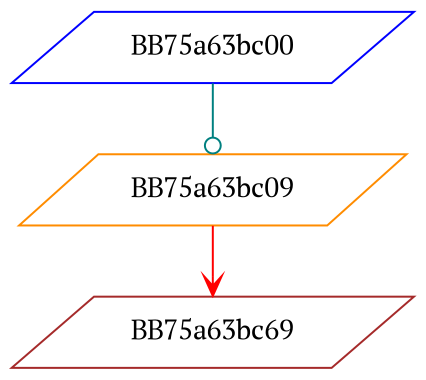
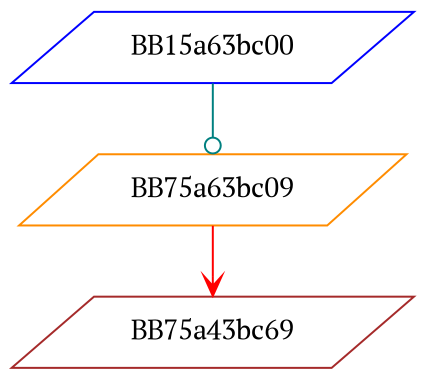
(213, 47) -> (213, 47)
(213, 332) -> (213, 332)
